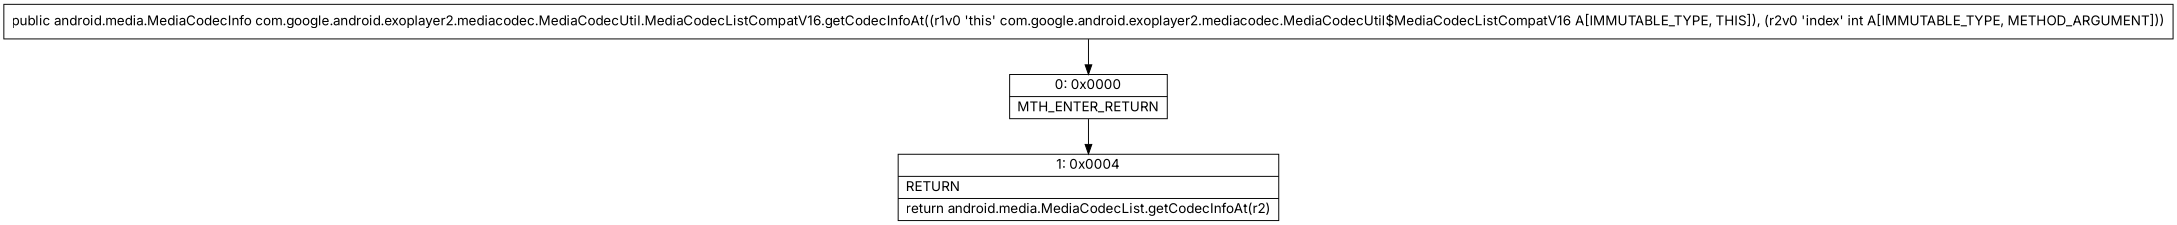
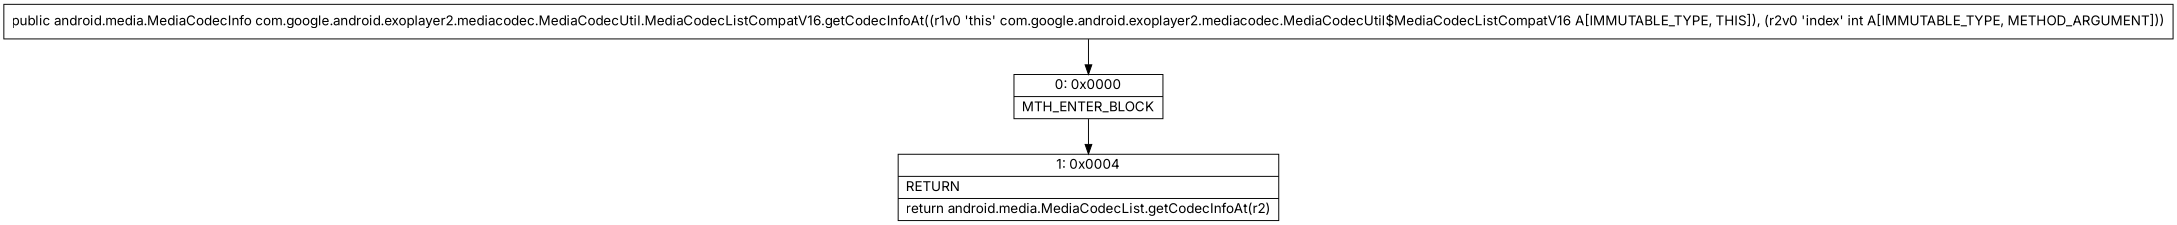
(1088, 107) -> (1088, 107)
